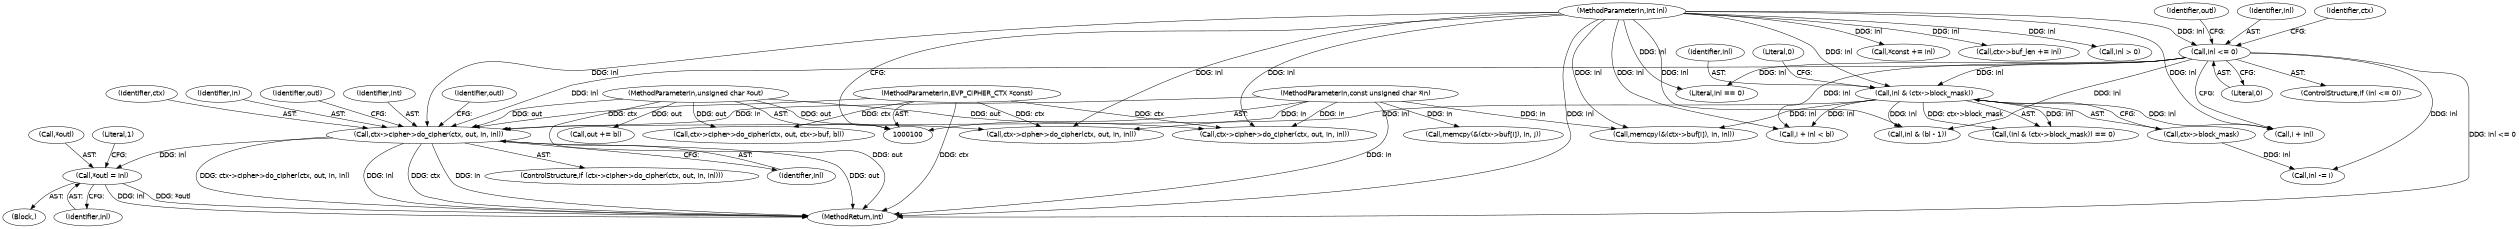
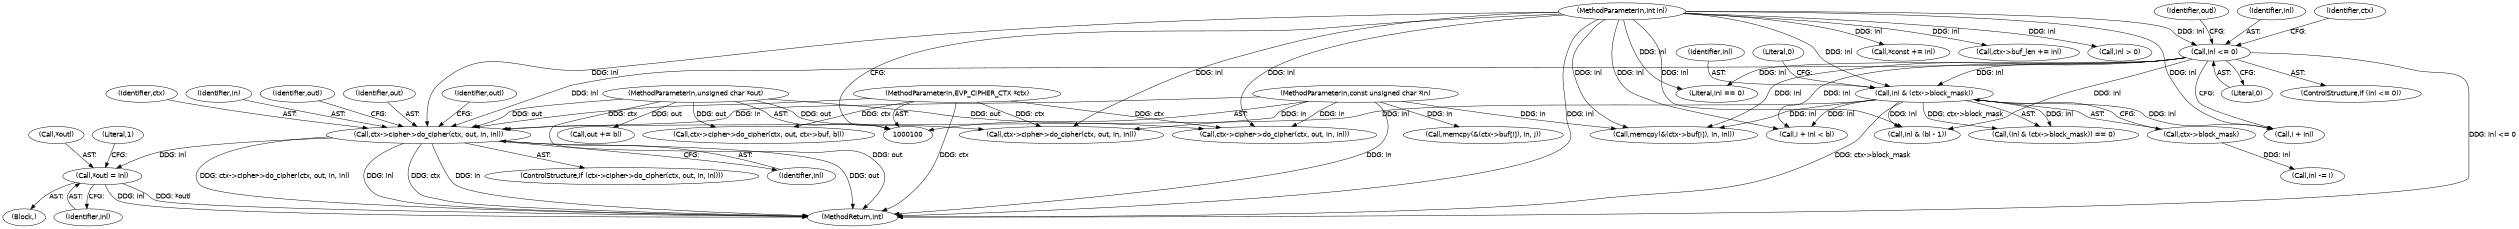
(2408, 74) -> (1831, 72)
(379, 94) -> (379, 94)
(957, 94) -> (957, 94)
none -> (1415, 210)
